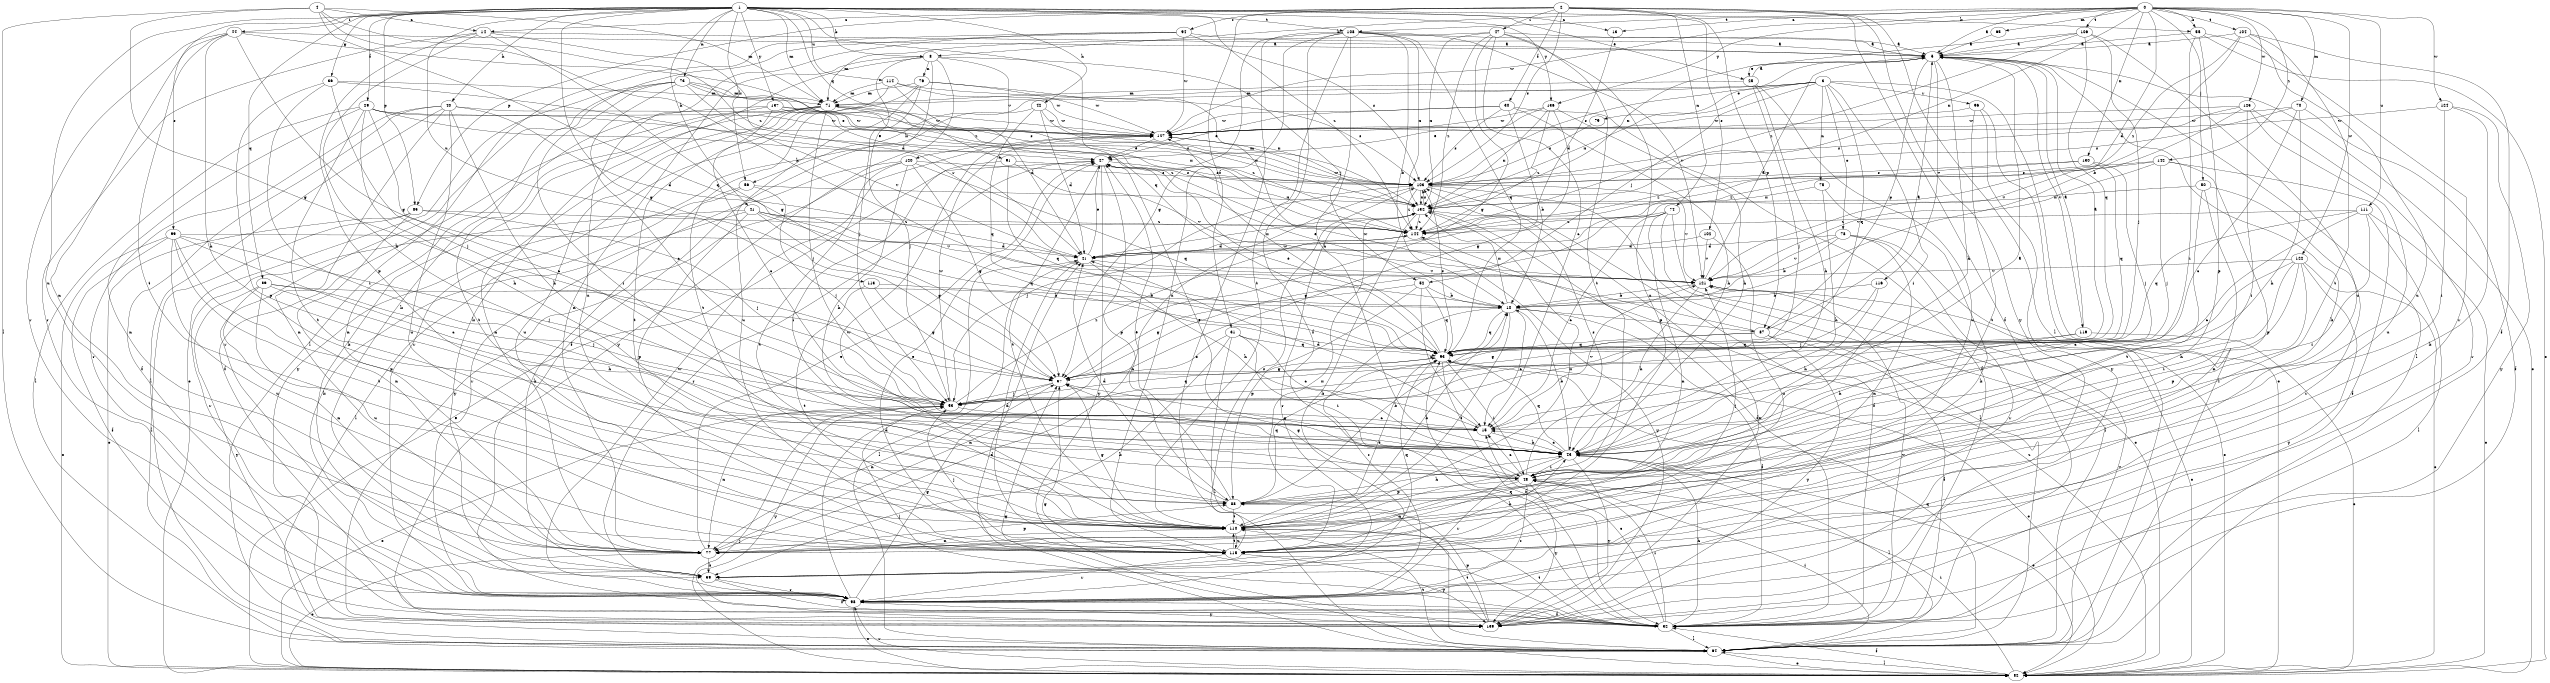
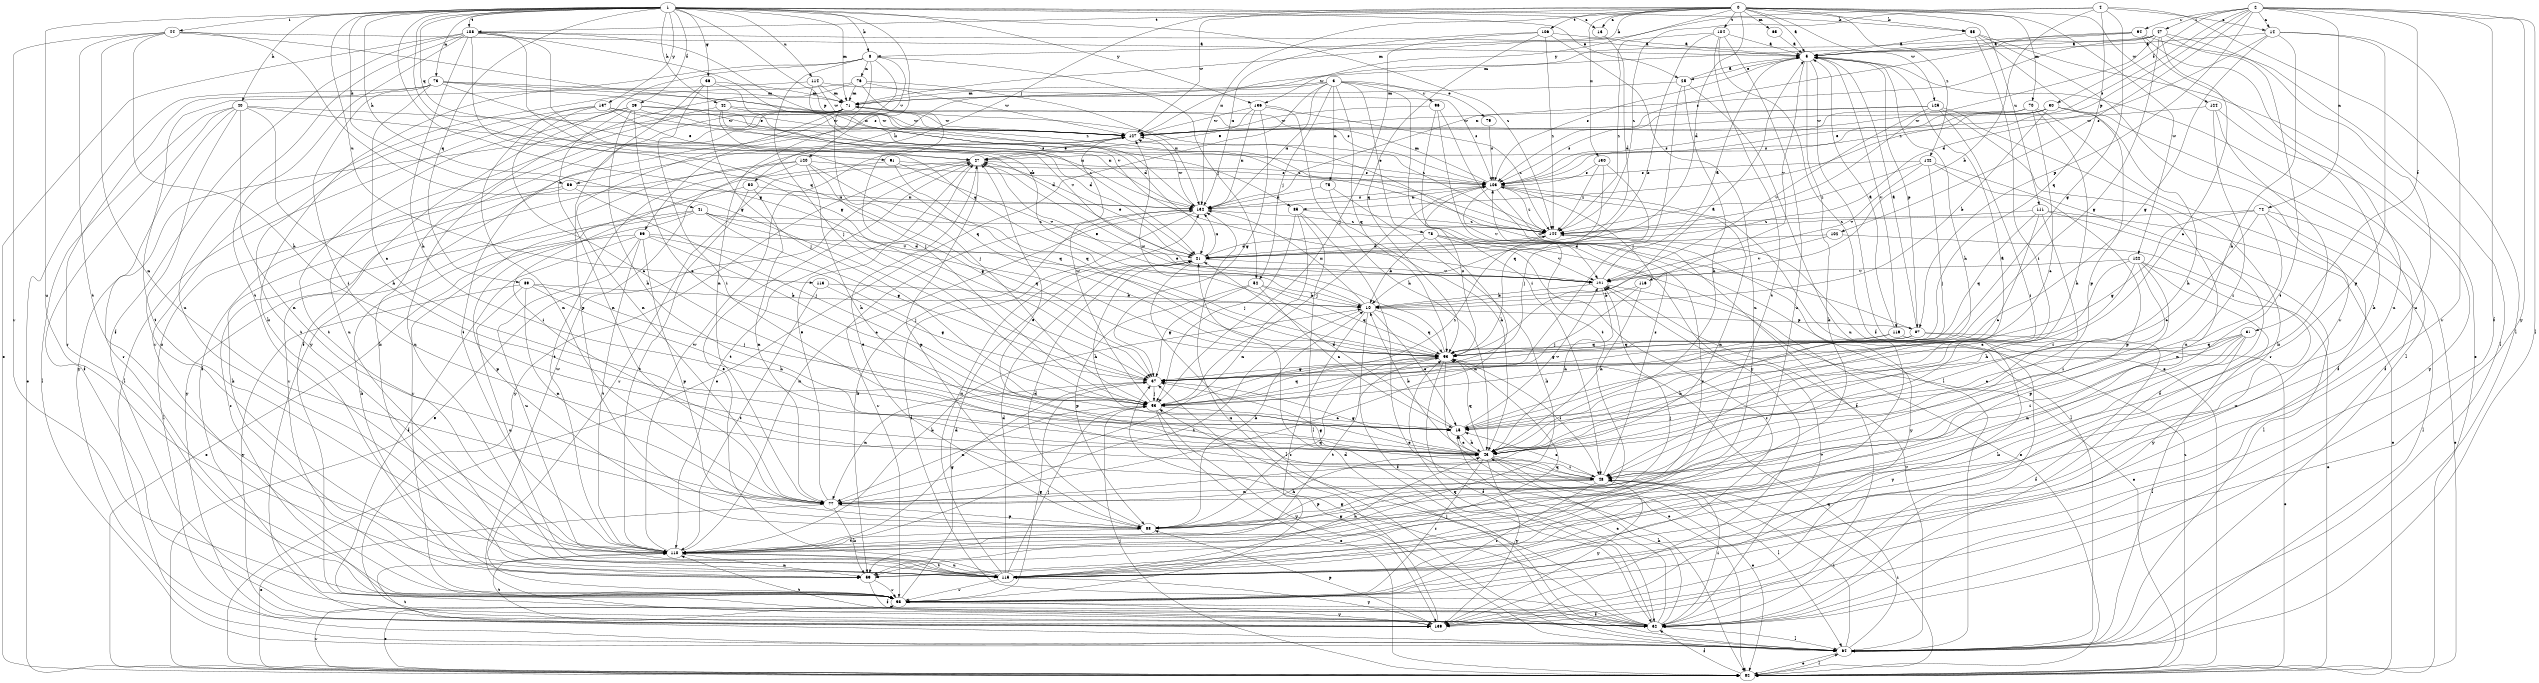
(972, 537) -> (770, 565)
